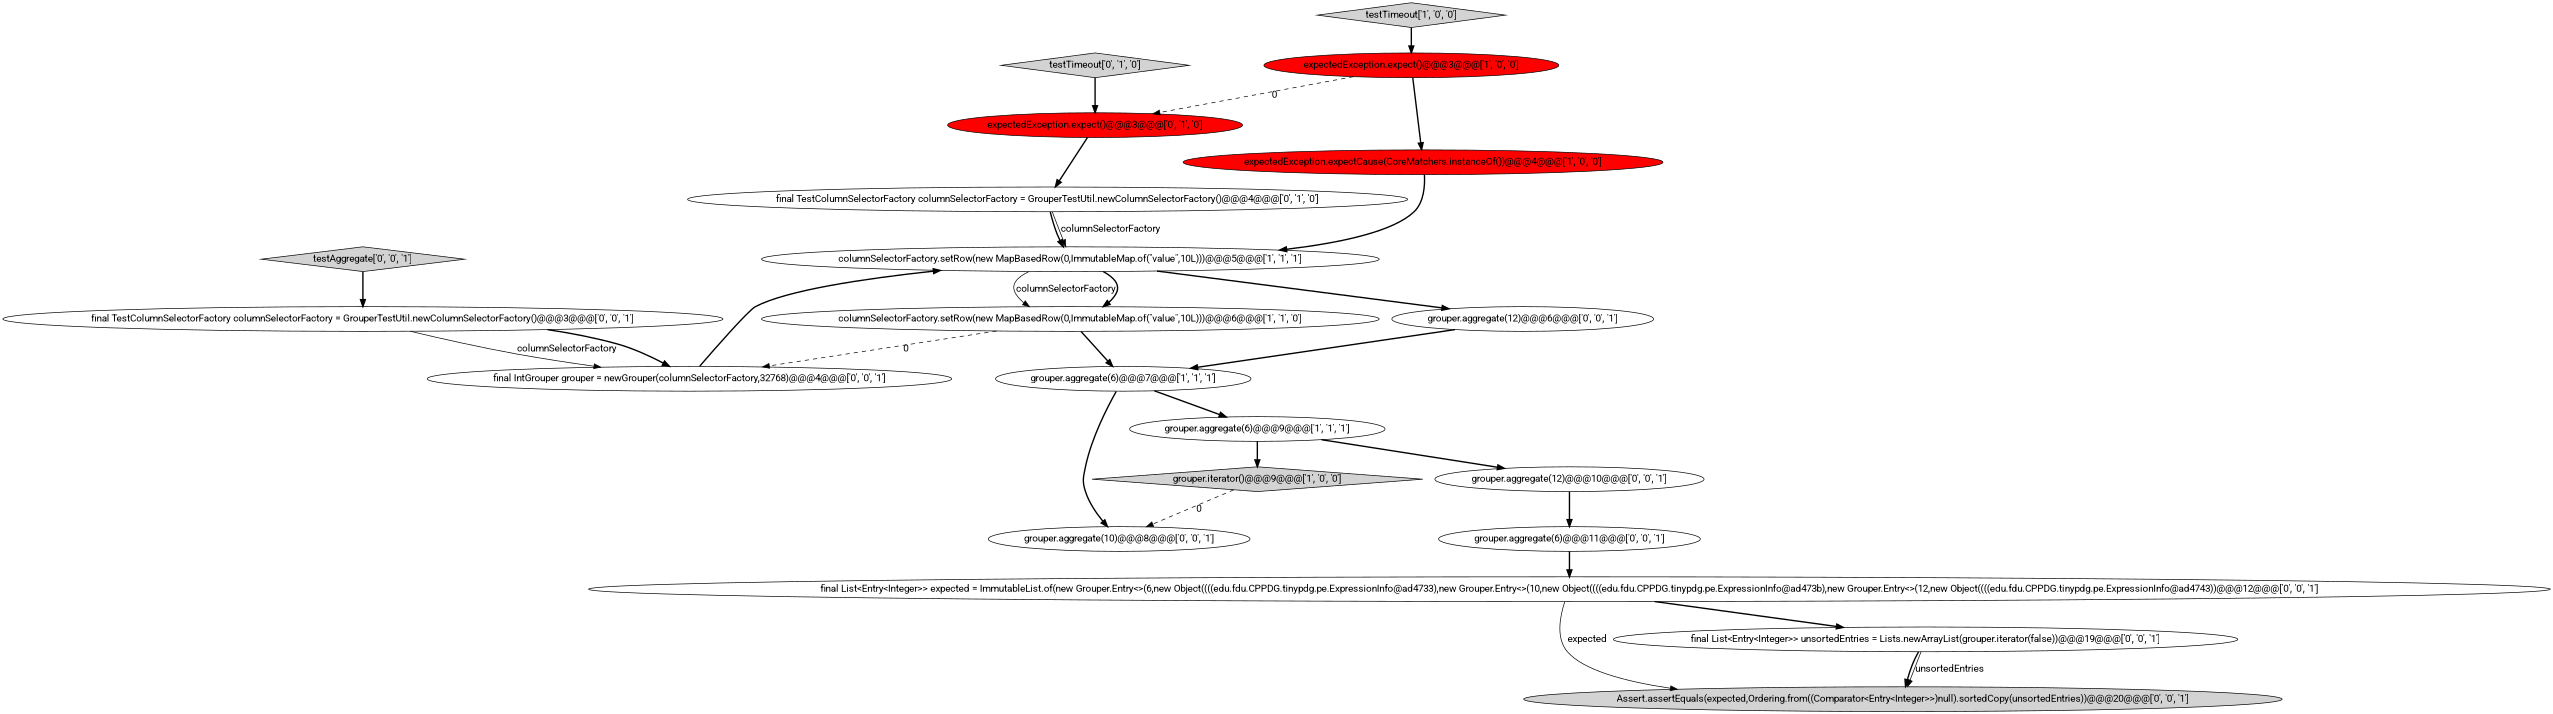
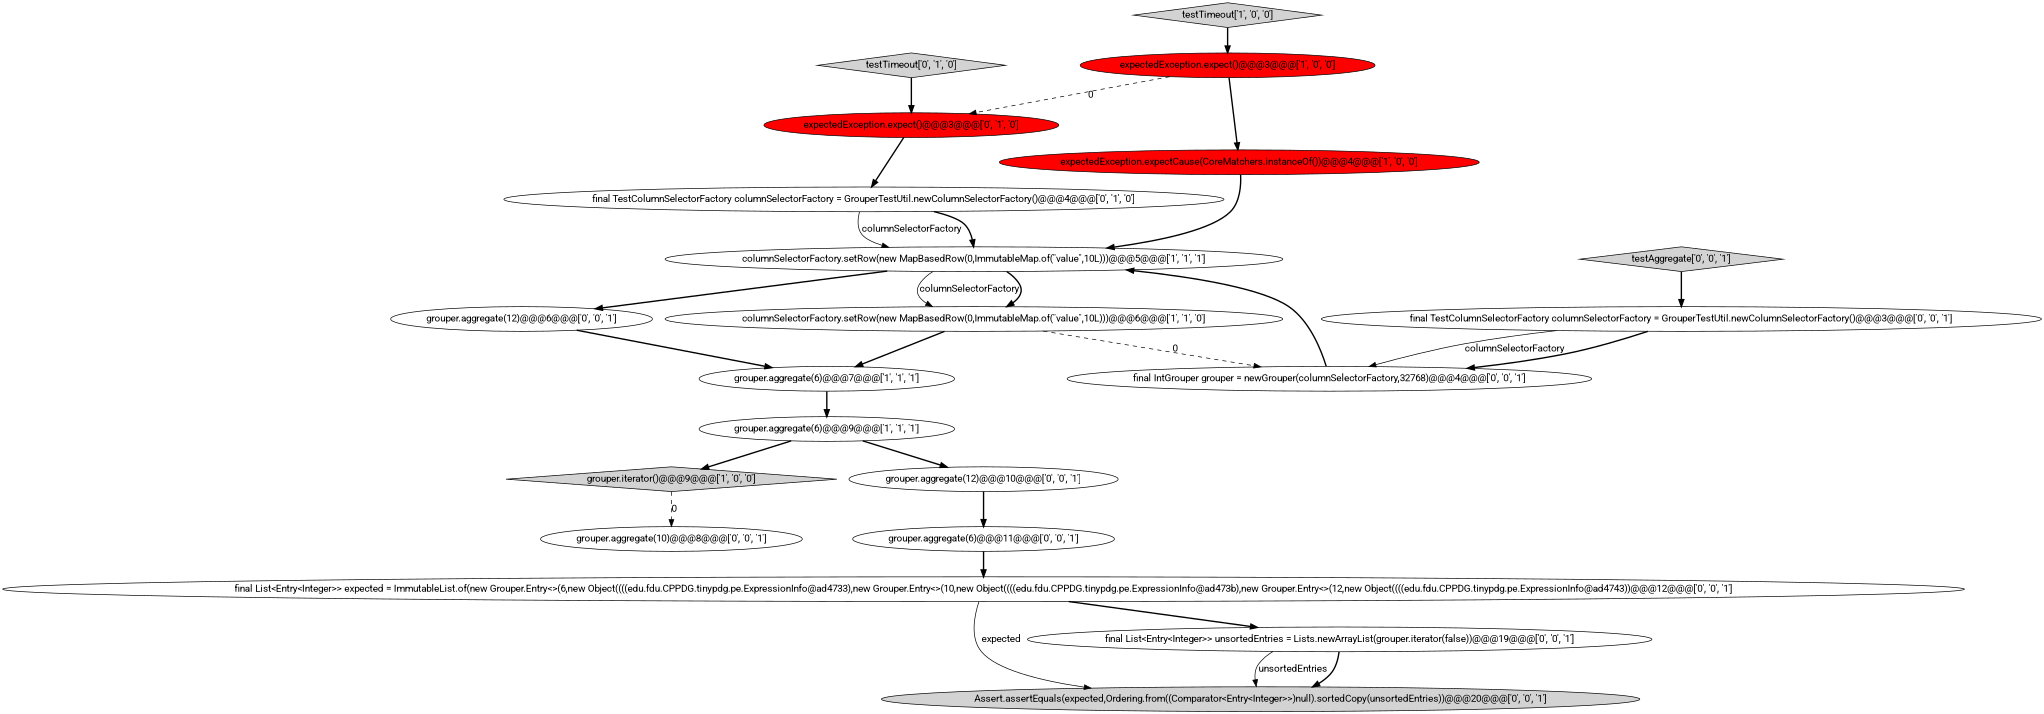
(1088, 456) -> none
